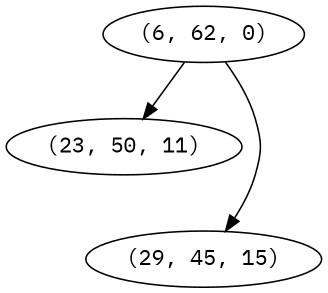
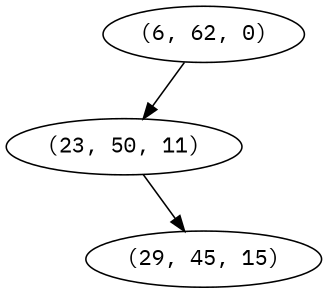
(260, 139) -> (159, 197)
